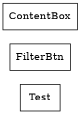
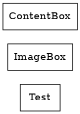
none -> (40, 57)
(40, 57) -> none
